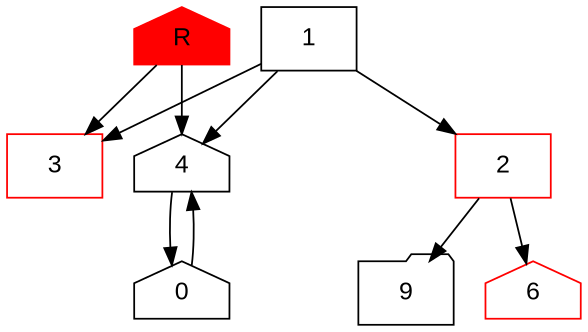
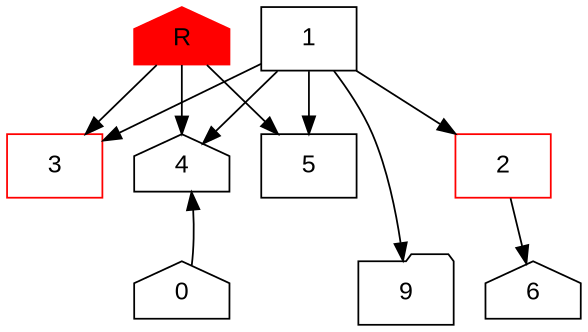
none -> (309, 166)
(170, 220) -> none
(460, 223) -> (379, 152)
(533, 293) -> (533, 293)
